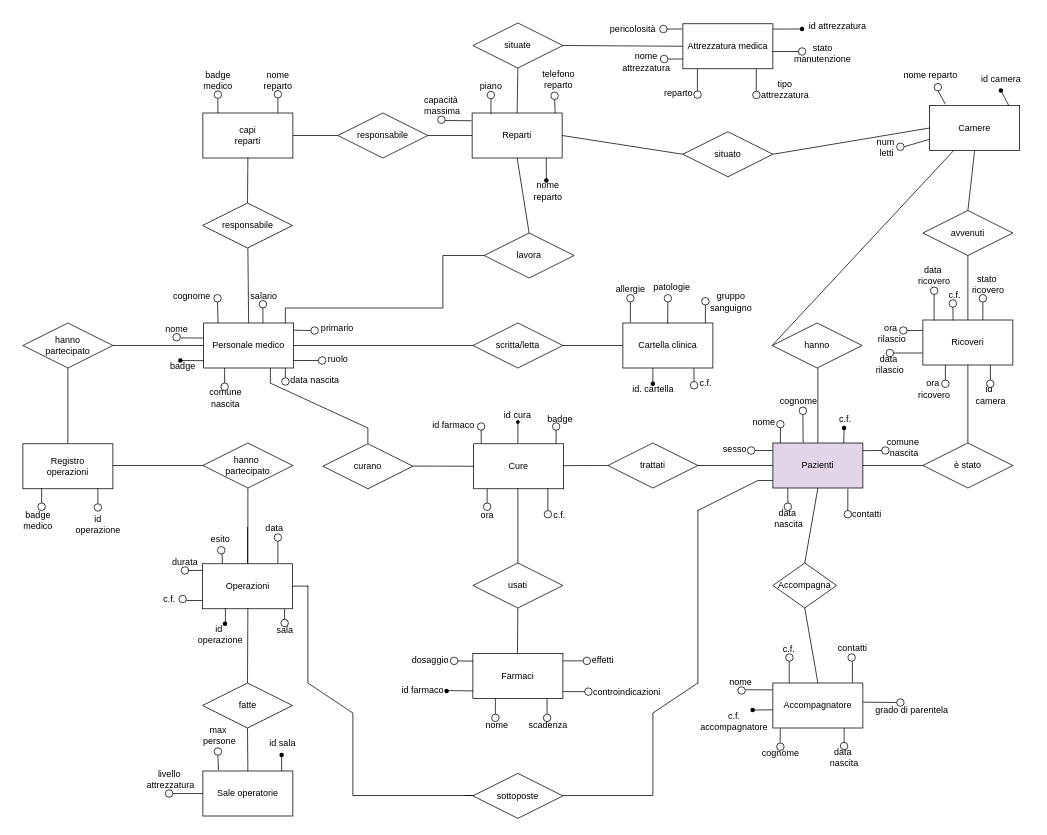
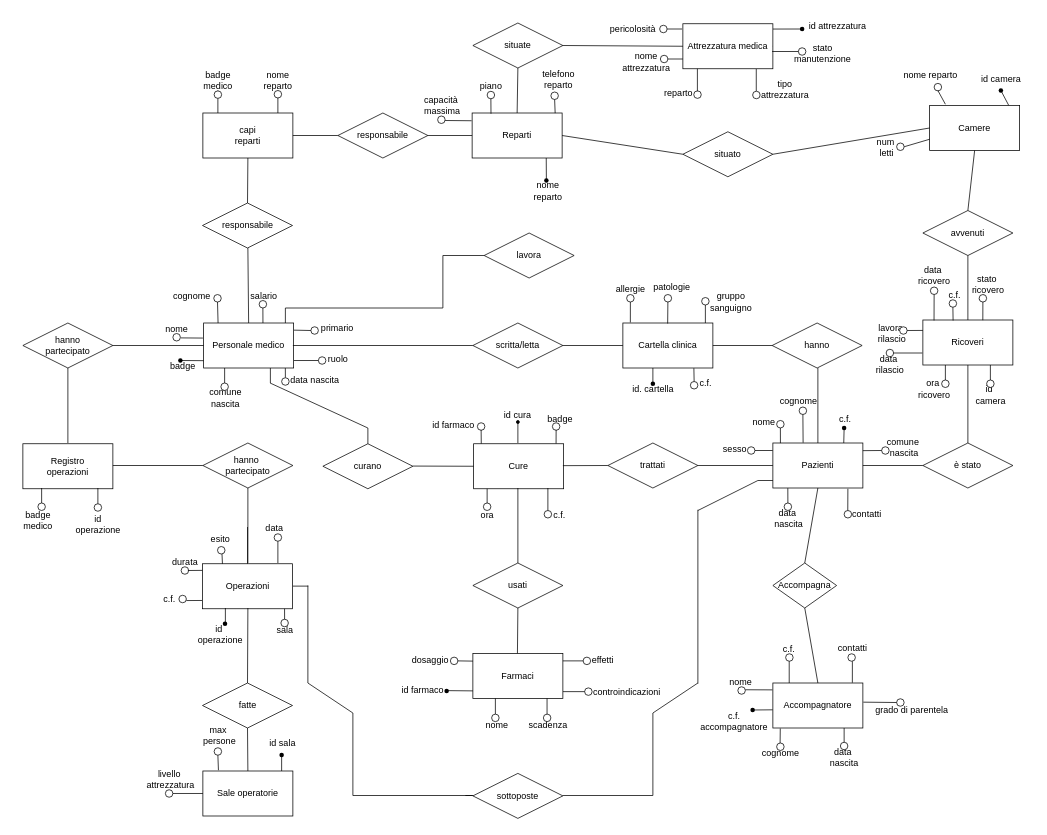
(523, 196) -> none
(863, 248) -> (743, 345)
(891, 333) -> (891, 333)
(818, 465) -> (818, 465)
